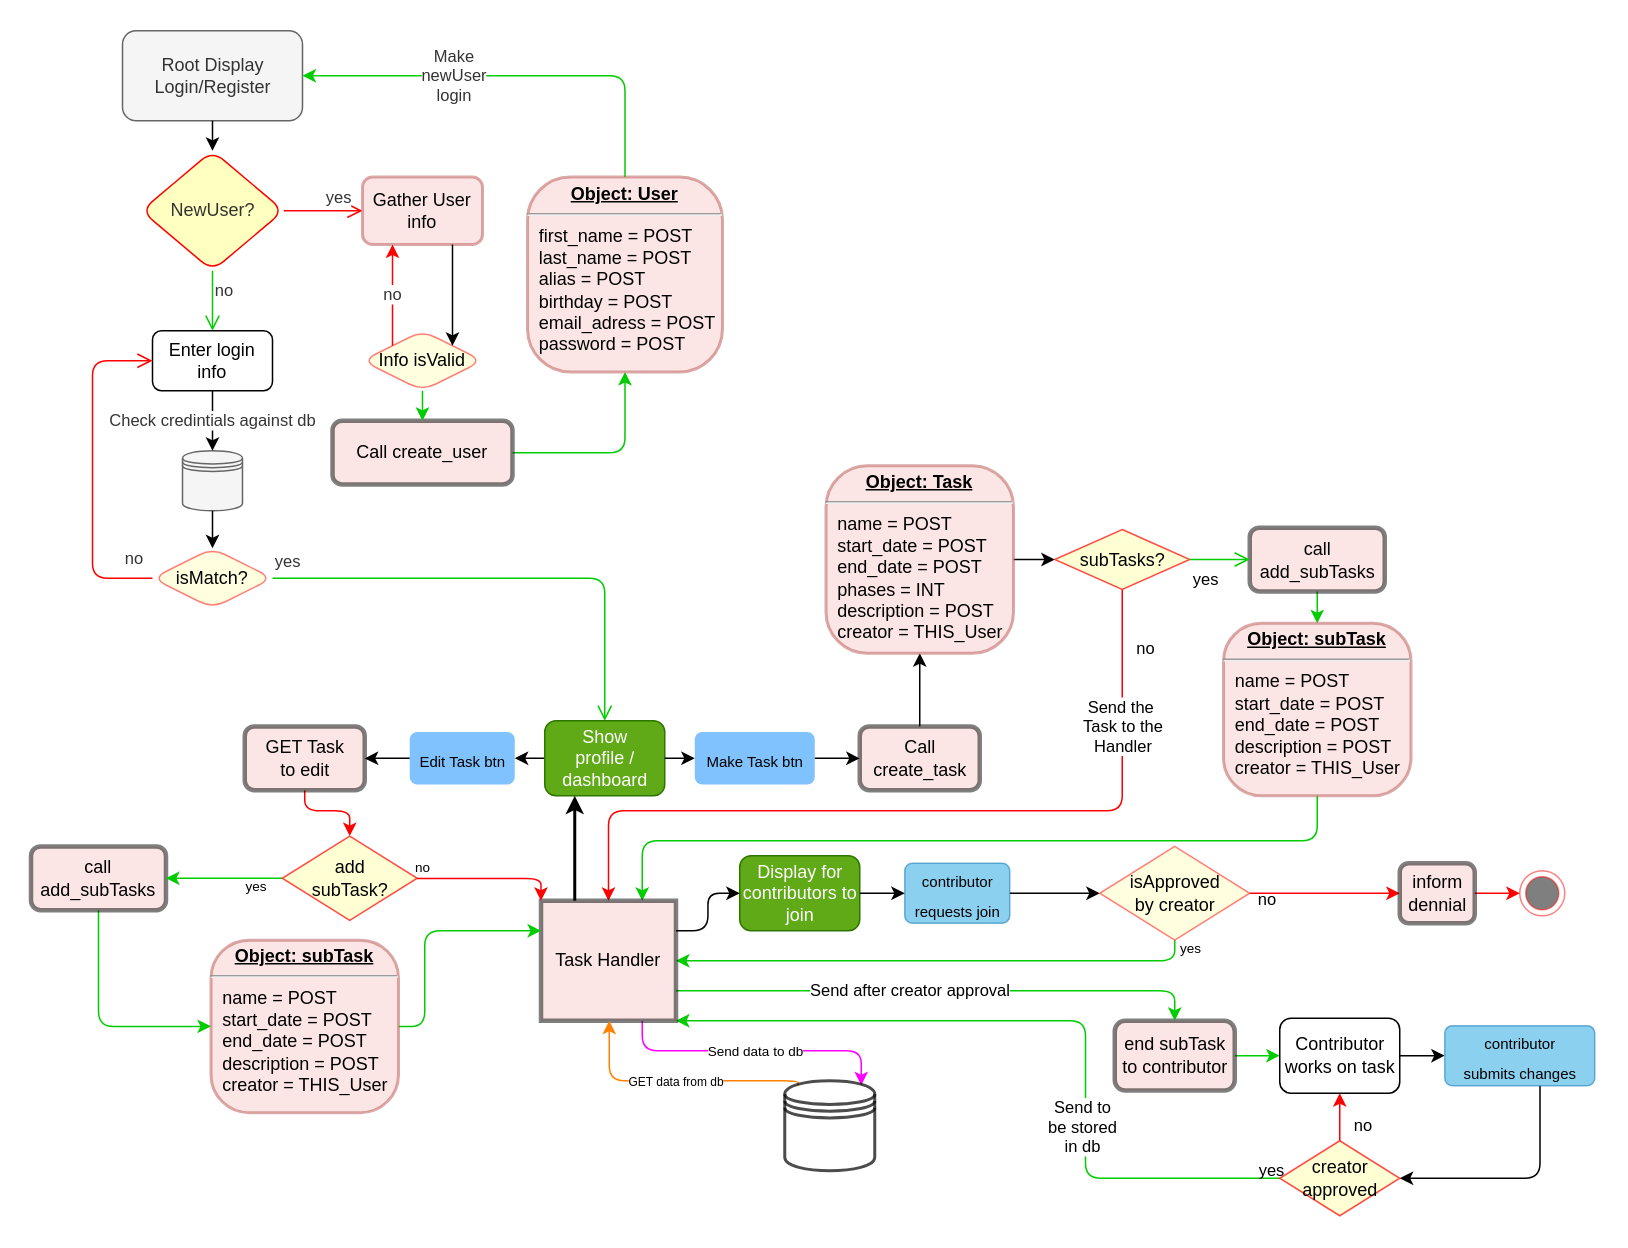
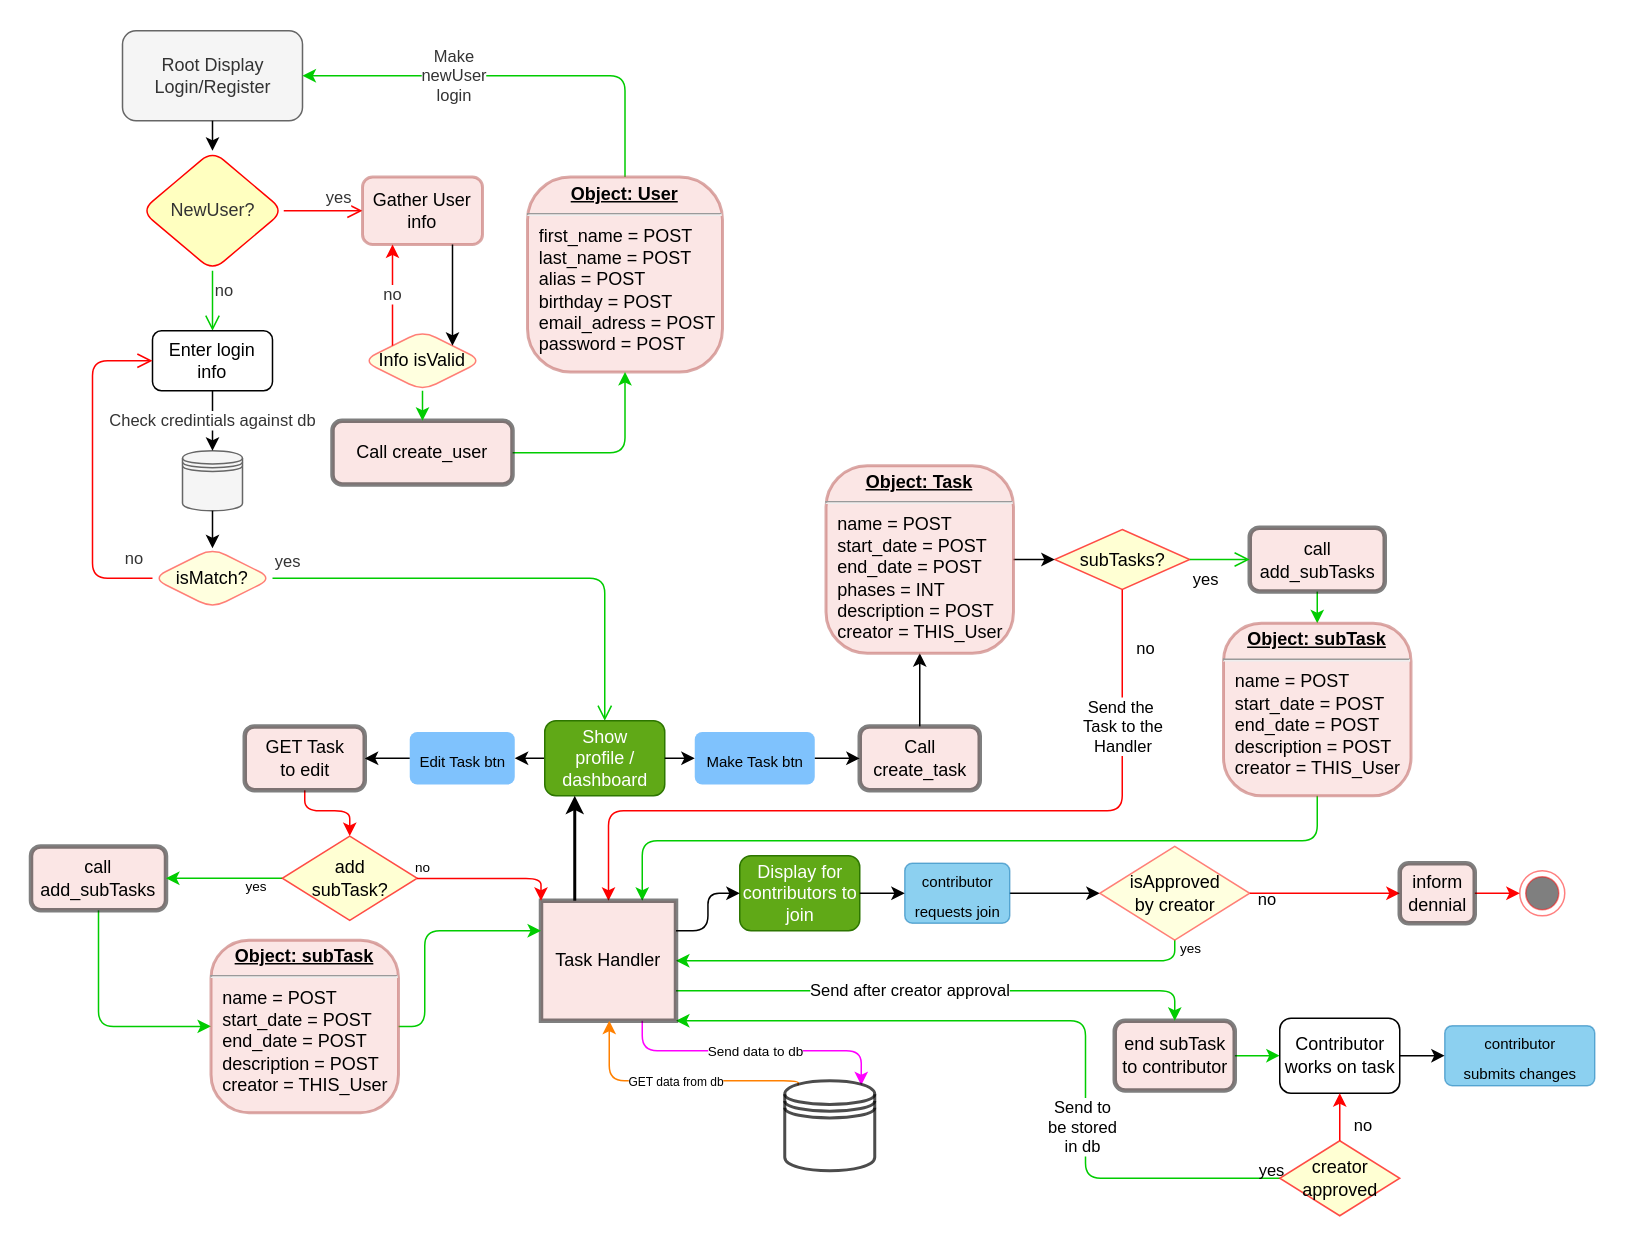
(1516, 1178) -> none
